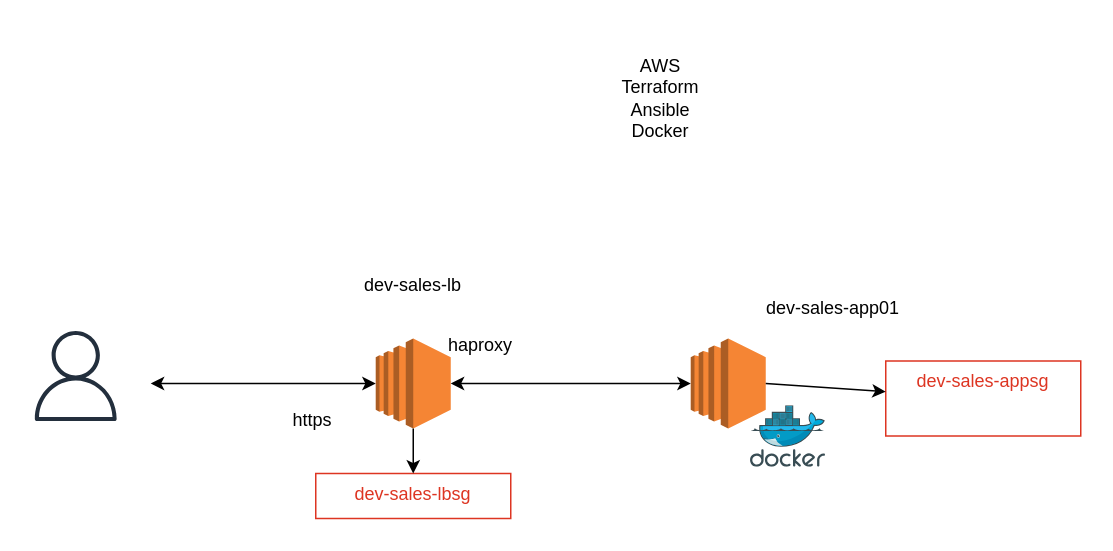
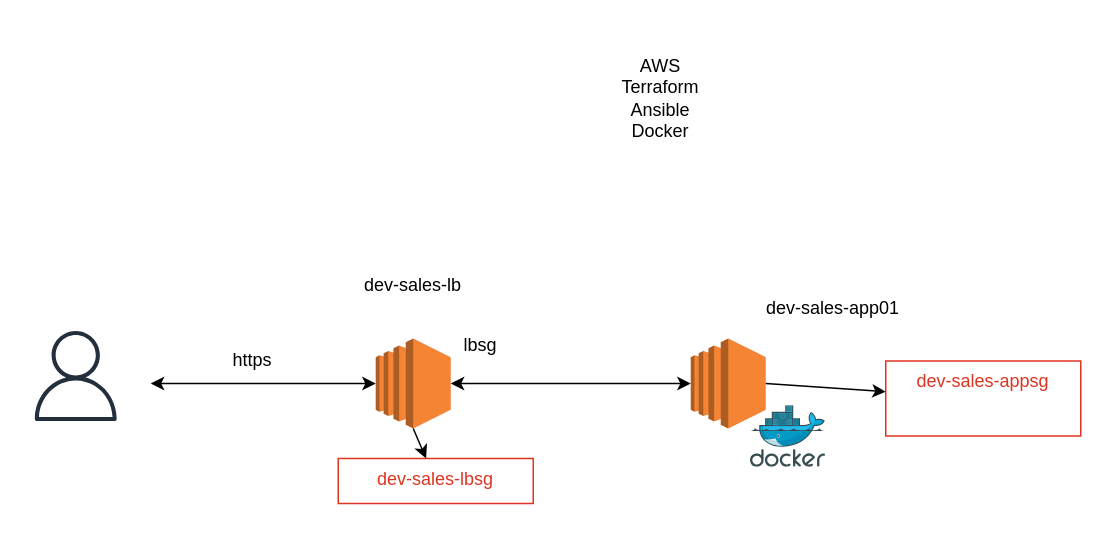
(481, 346) -> (481, 346)
(312, 421) -> (252, 361)
(413, 496) -> (436, 481)
